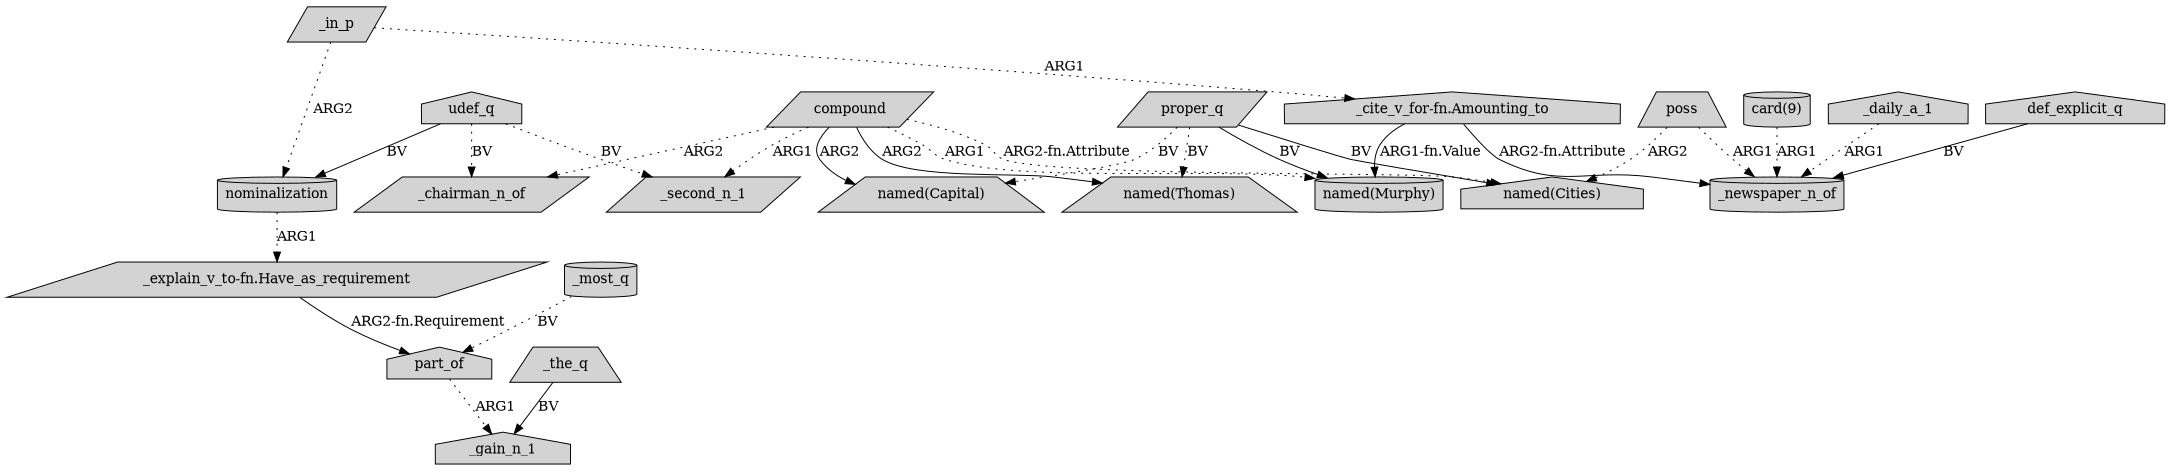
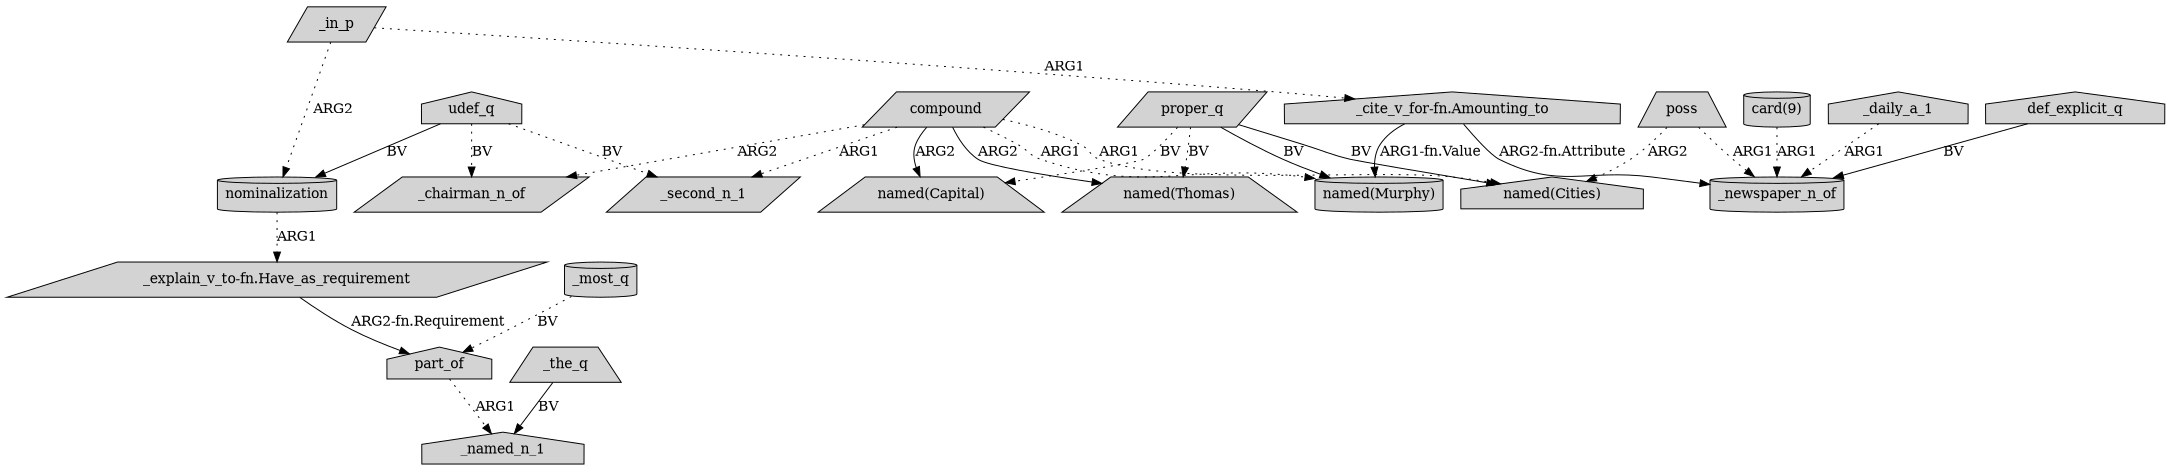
(1067, 152) -> (1119, 152)
(503, 450) -> (503, 450)
